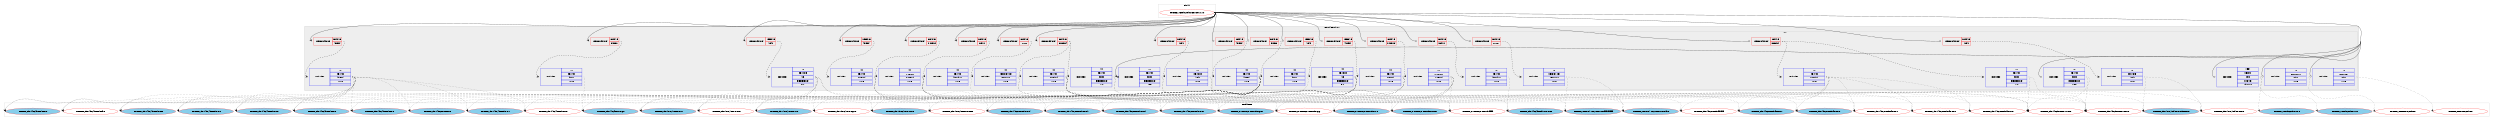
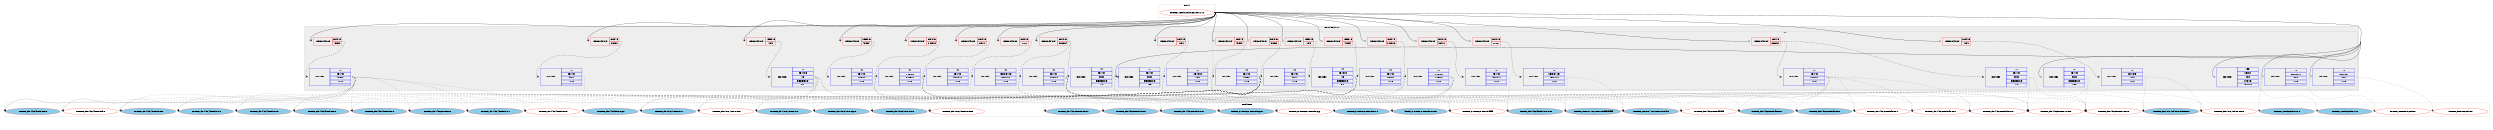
(842, 111) -> (842, 111)
(1015, 111) -> none
(1420, 111) -> (1420, 111)
